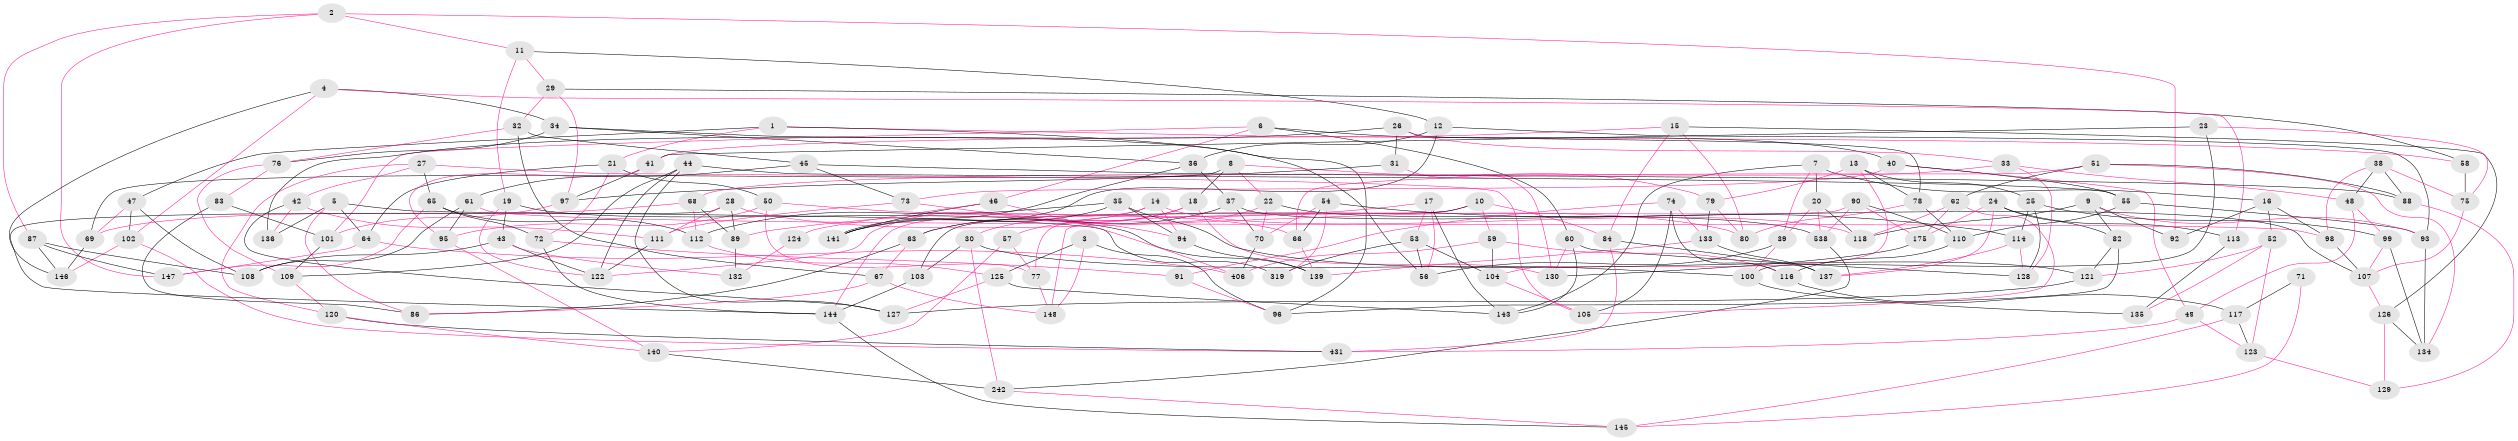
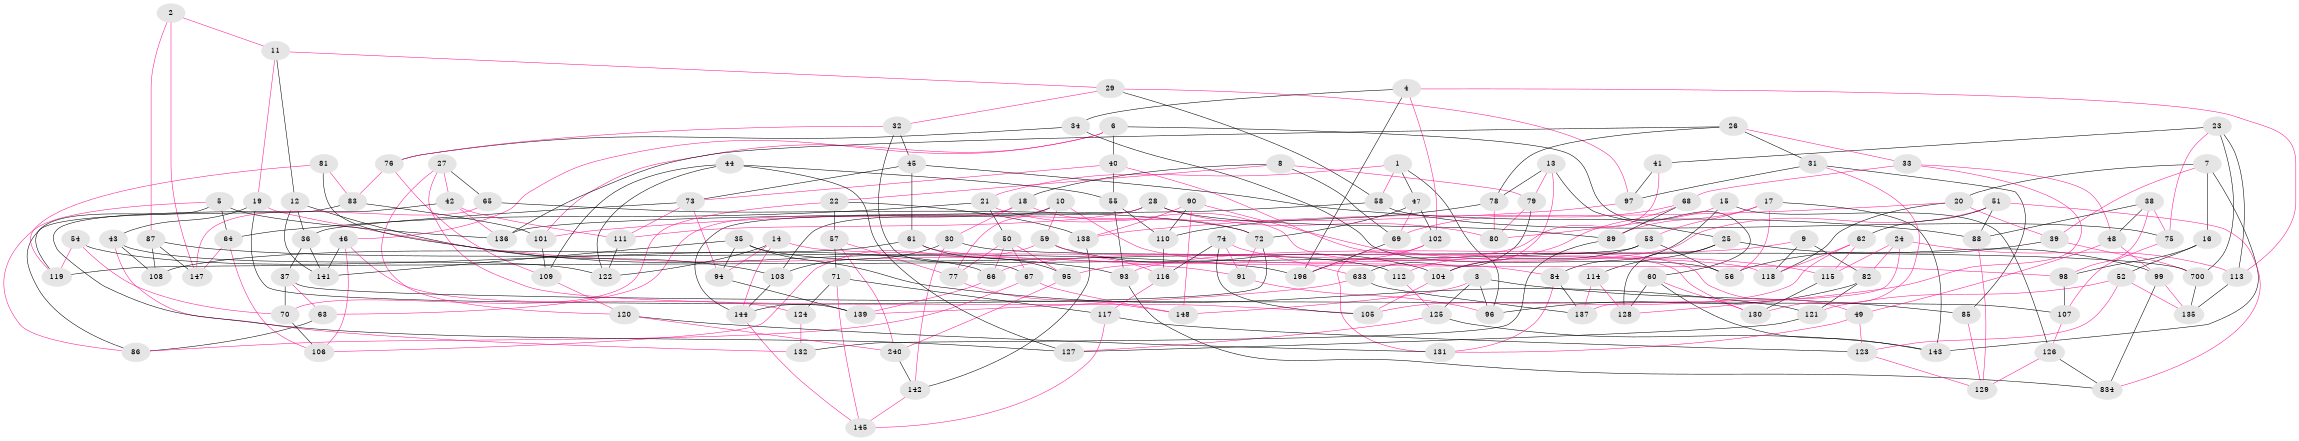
(910, 141) -> none
(874, 145) -> (514, 213)
none -> (324, 164)
(1642, 171) -> (1648, 256)
none -> (2244, 199)
none -> (1152, 212)
(1673, 215) -> none
(564, 221) -> none
(1072, 221) -> (306, 297)
(1138, 221) -> (834, 220)
(2055, 221) -> (1883, 258)
(2112, 224) -> (2094, 252)
(876, 230) -> (676, 268)
(1706, 239) -> (1360, 277)
(1821, 239) -> (1084, 239)
(1920, 239) -> (1828, 277)
(2175, 239) -> none
(185, 245) -> (1320, 230)
(897, 257) -> (1018, 258)
none -> (835, 258)
(2376, 258) -> (2174, 296)
(512, 263) -> (746, 262)
(62, 277) -> (1300, 277)
(1238, 277) -> (319, 352)
(1278, 277) -> (57, 277)
(1748, 277) -> (2198, 277)
(2085, 295) -> (1138, 293)
none -> (819, 296)
none -> (1966, 315)
(654, 352) -> (895, 352)
(1337, 352) -> (1440, 352)
(2424, 352) -> (2107, 390)
(999, 390) -> (915, 390)
(1212, 417) -> (795, 376)
